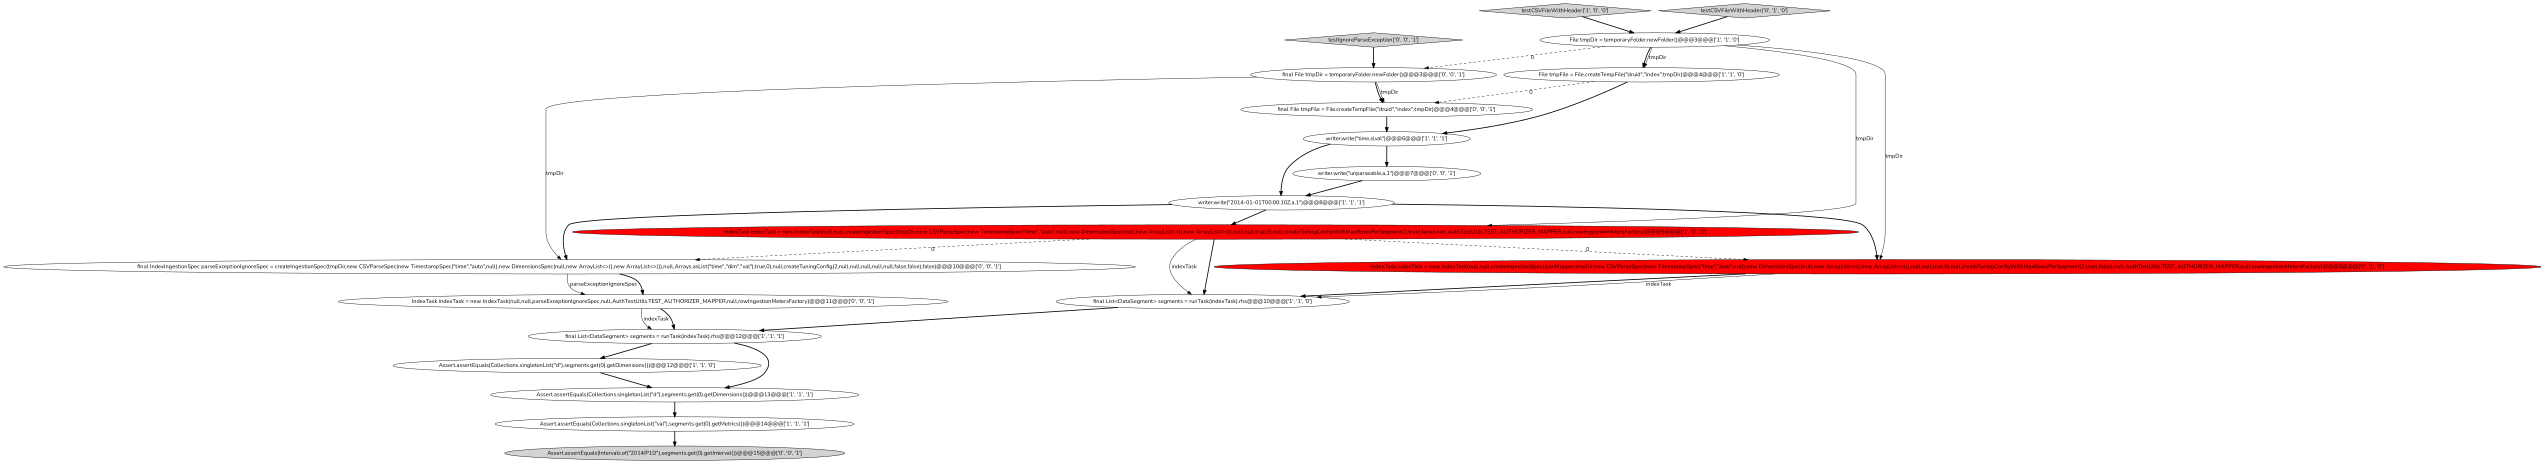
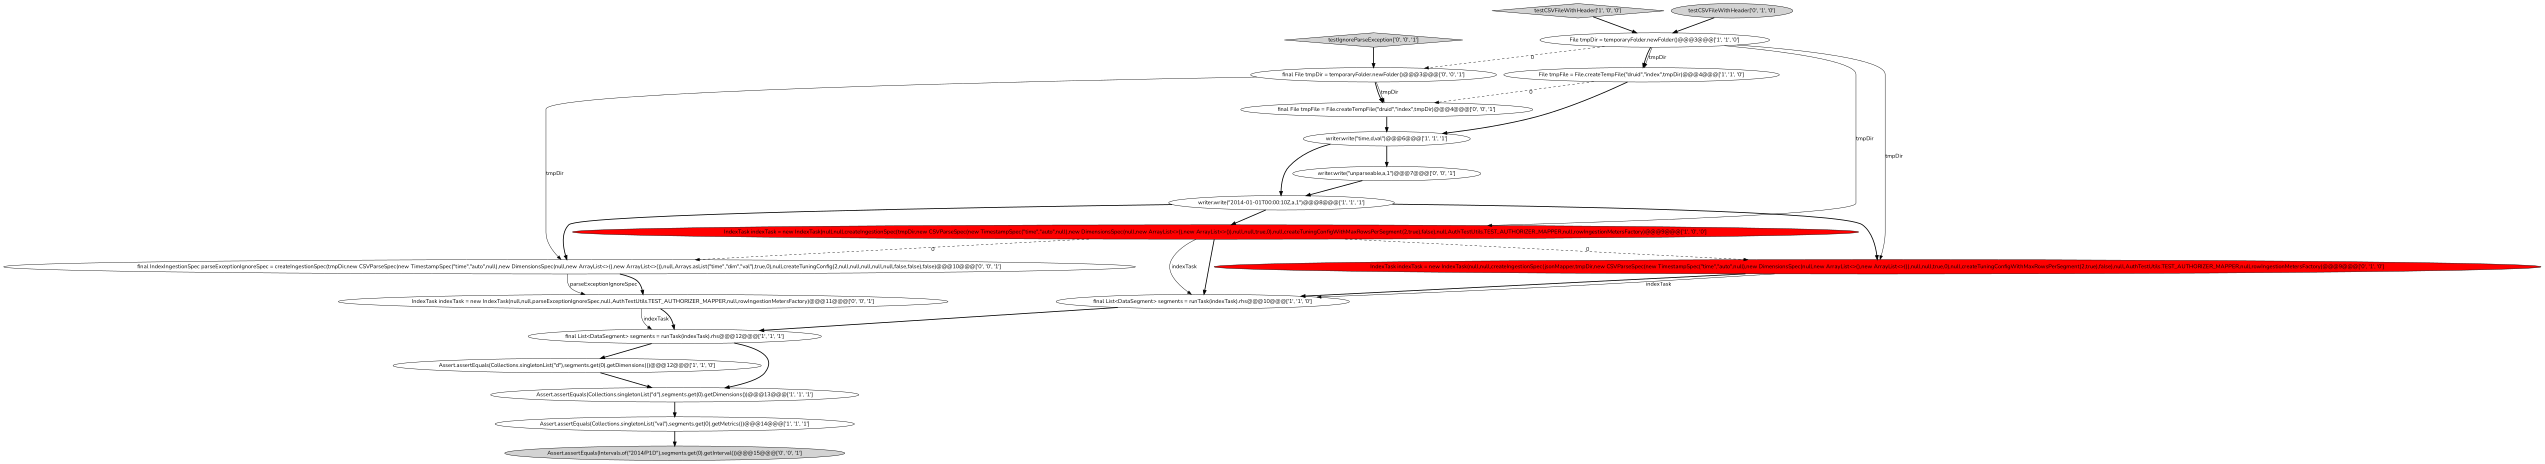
(1744, 11) -> (1732, 11)
